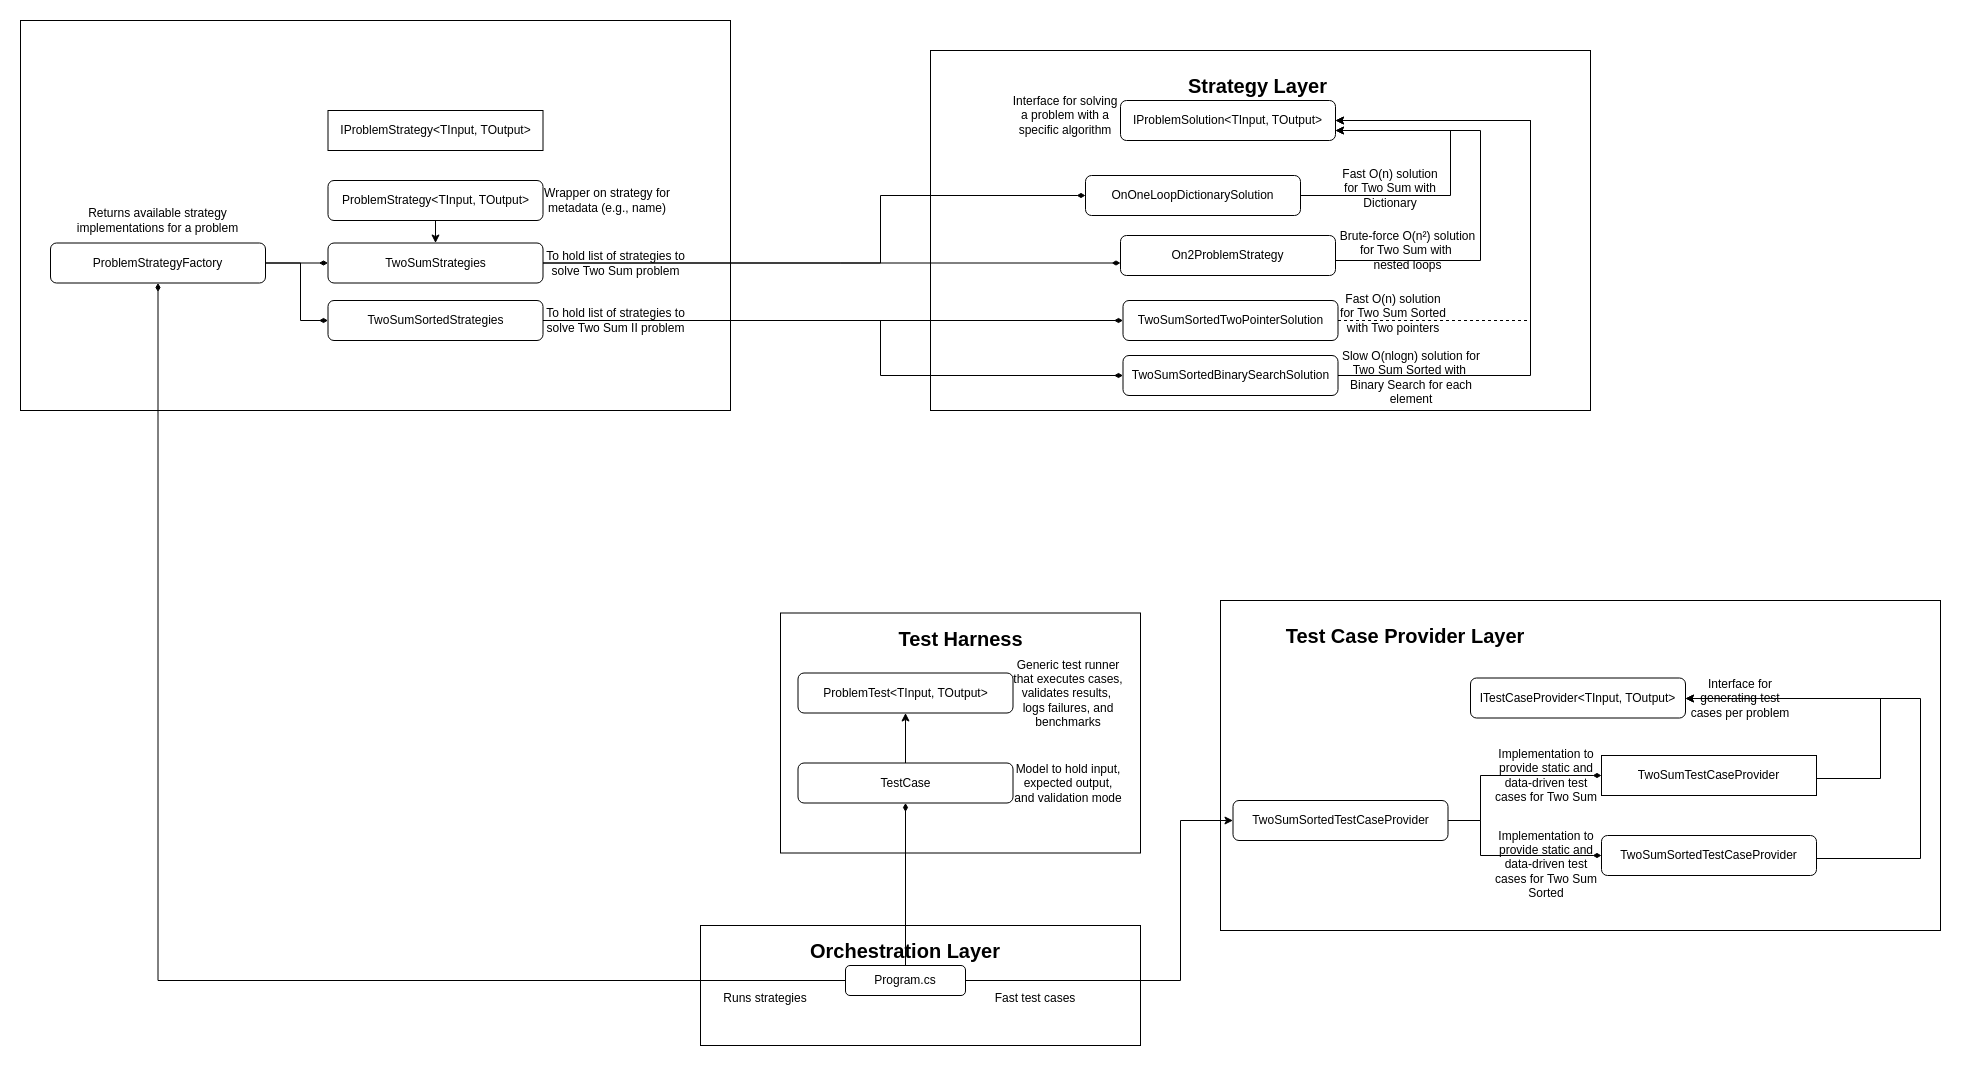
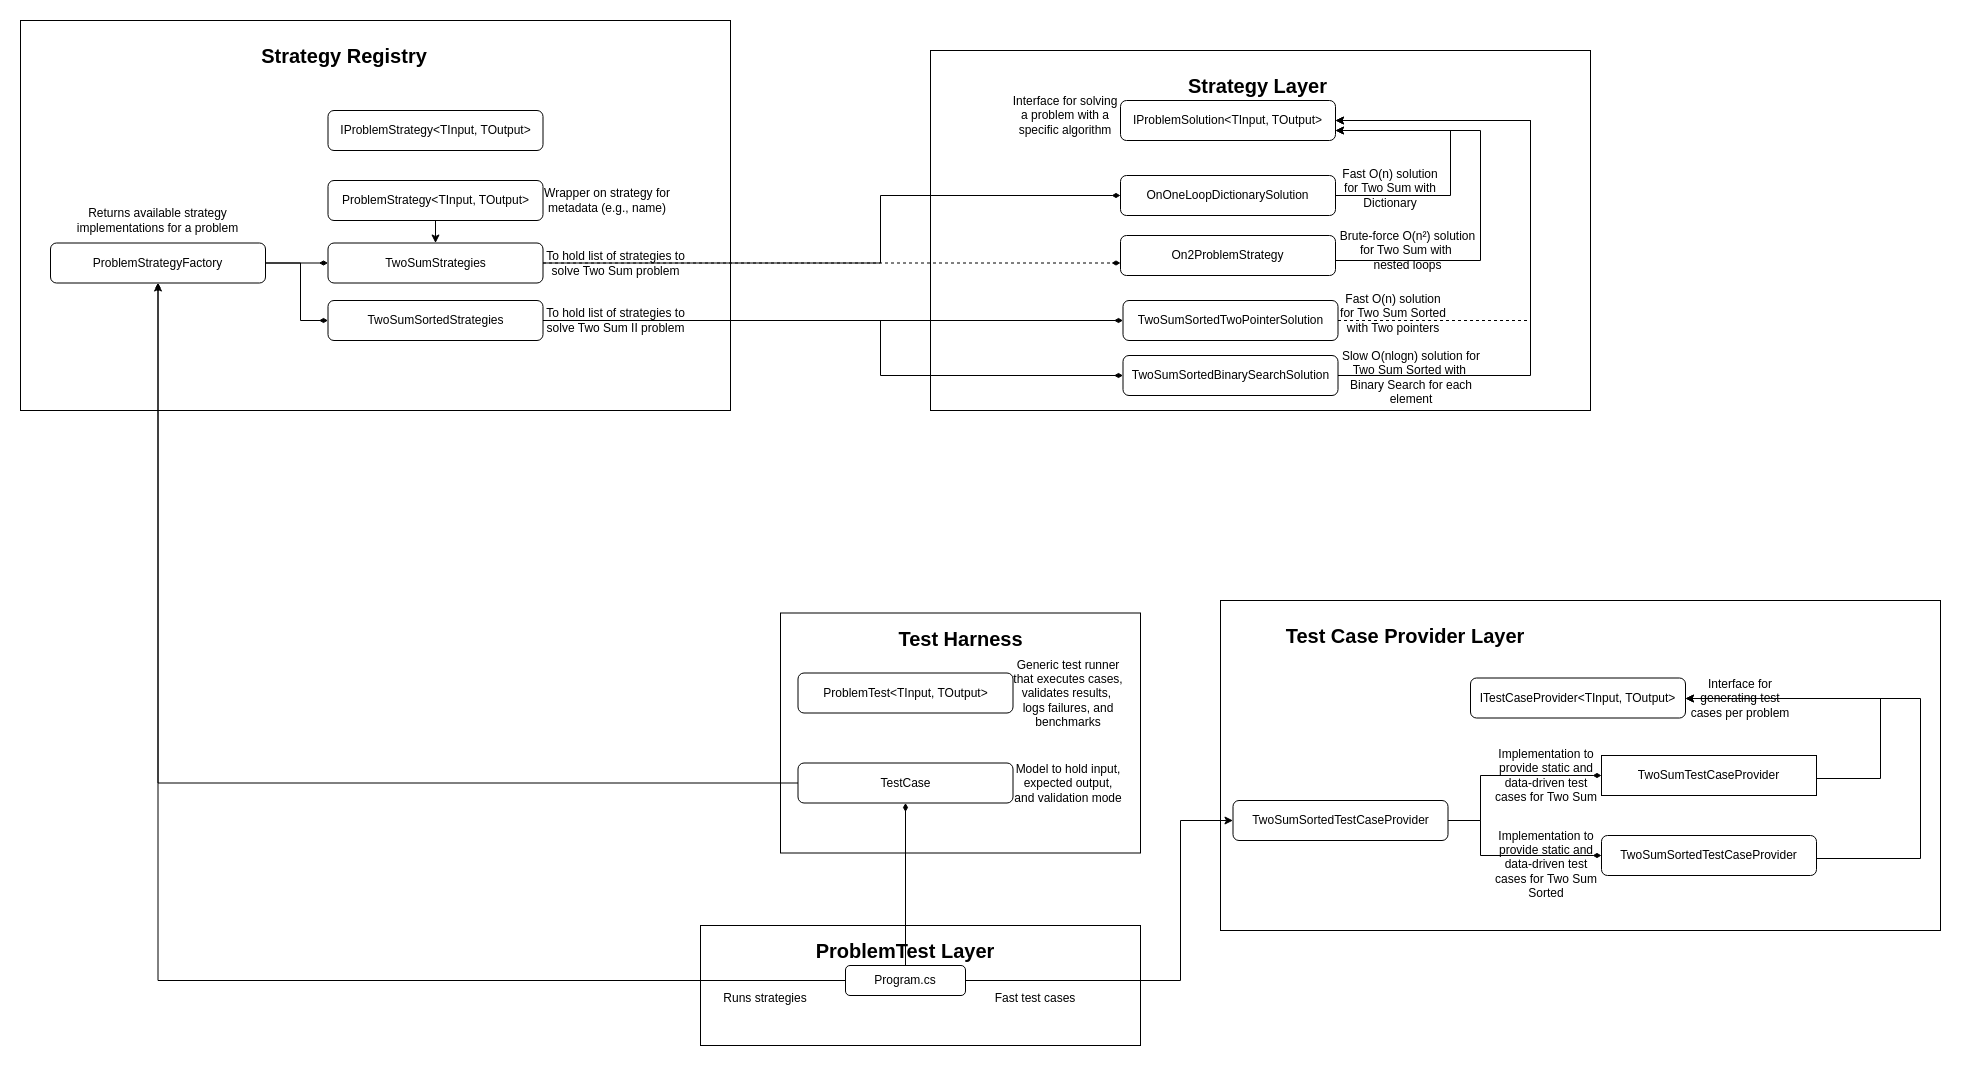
none -> (344, 56)
(436, 131) -> (436, 131)
(1193, 196) -> (1228, 196)
(997, 263) -> (997, 263)
(906, 742) -> (479, 783)
(906, 951) -> (906, 951)
